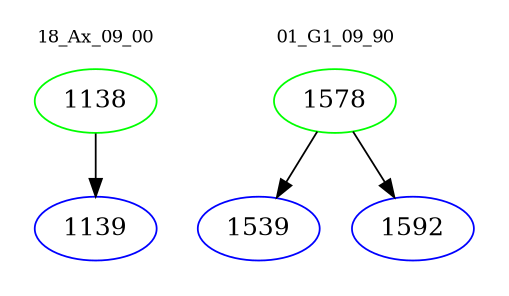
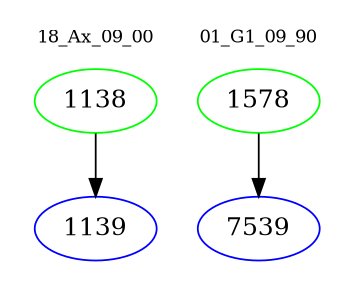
(259, 229) -> (259, 229)
(413, 229) -> none
